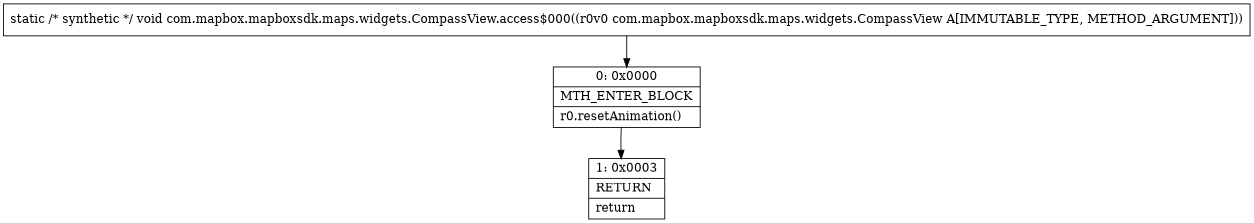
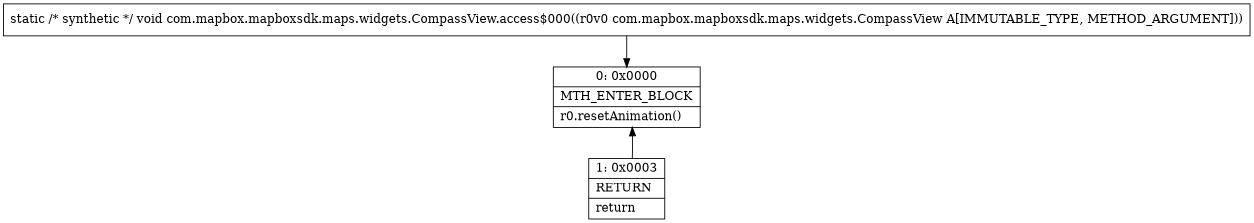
(621, 139) -> (633, 147)
